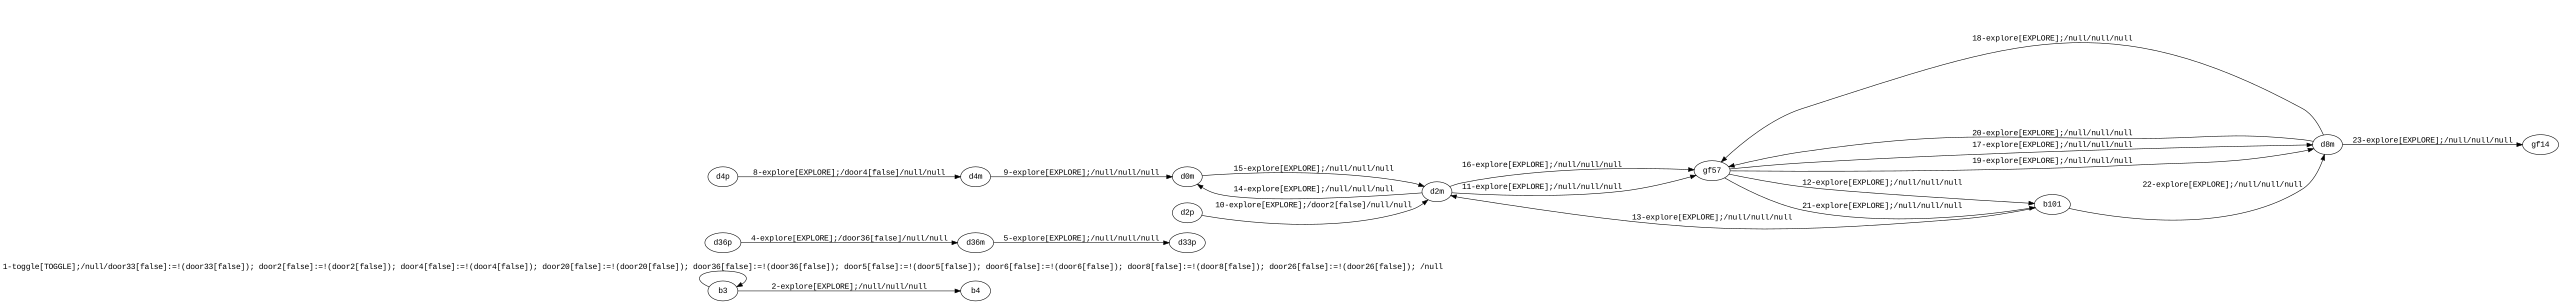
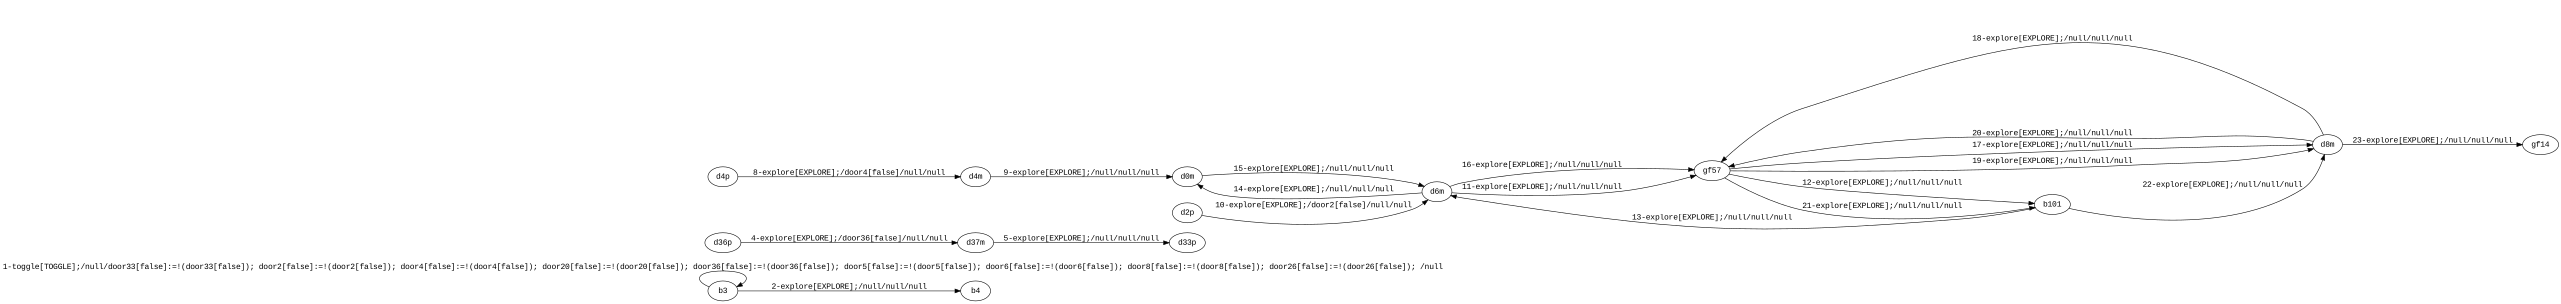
(1437, 192) -> (1437, 192)
(976, 243) -> (976, 243)
